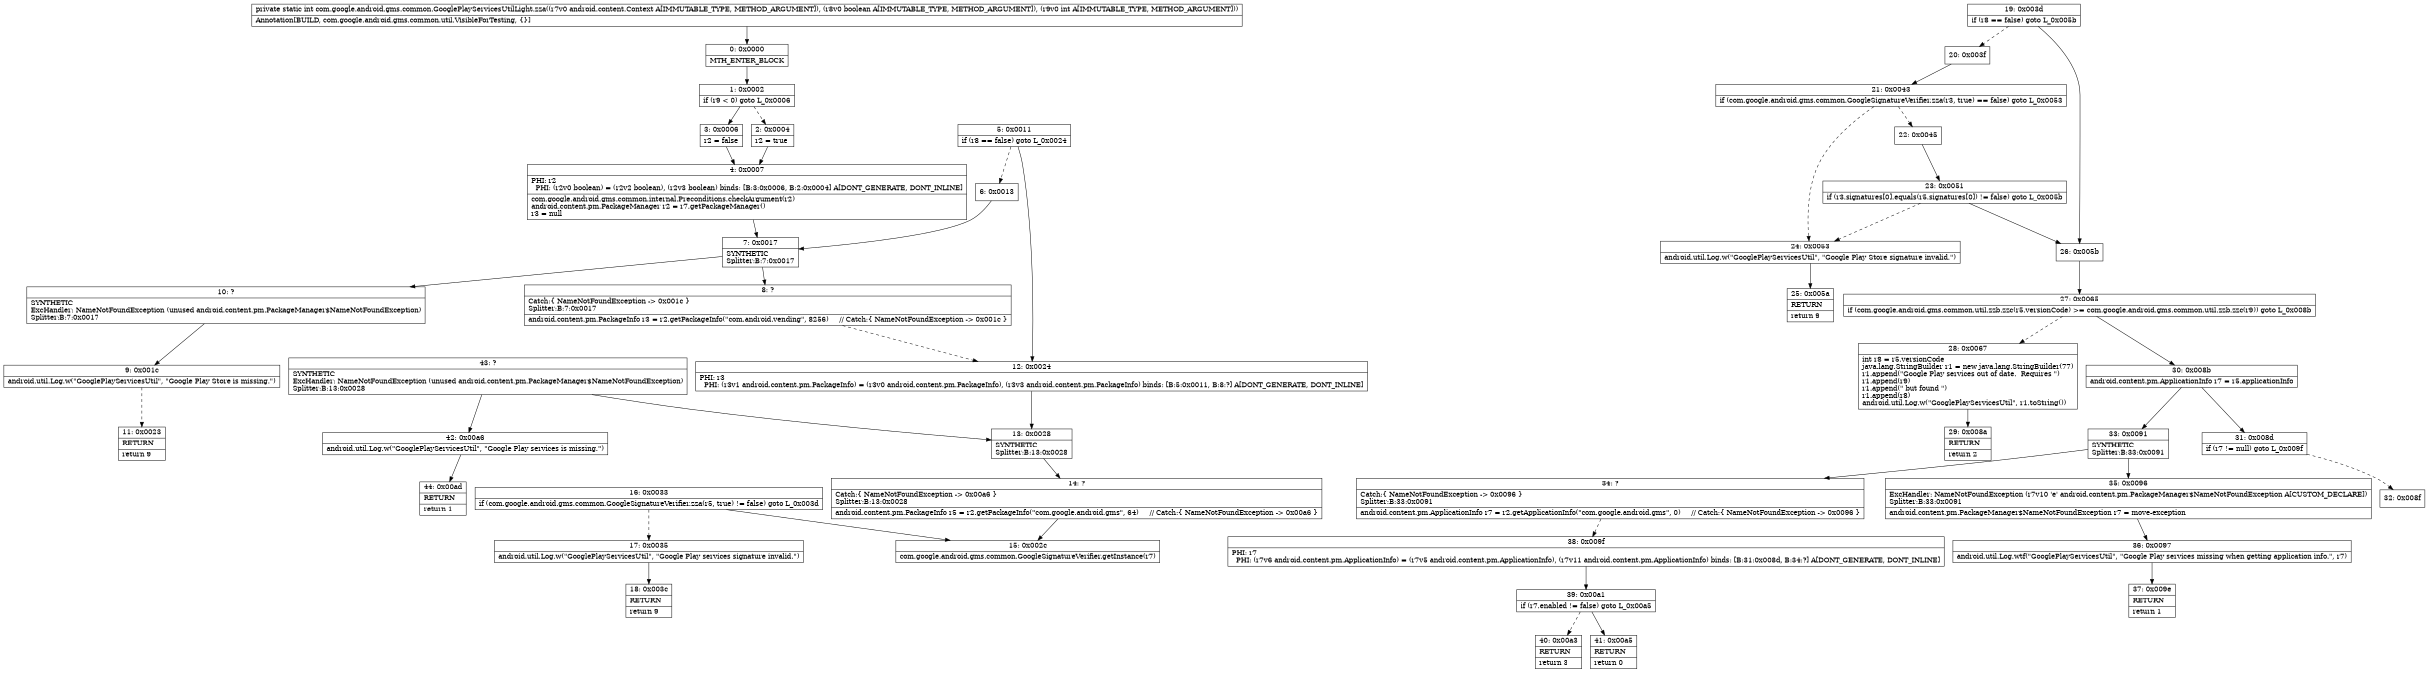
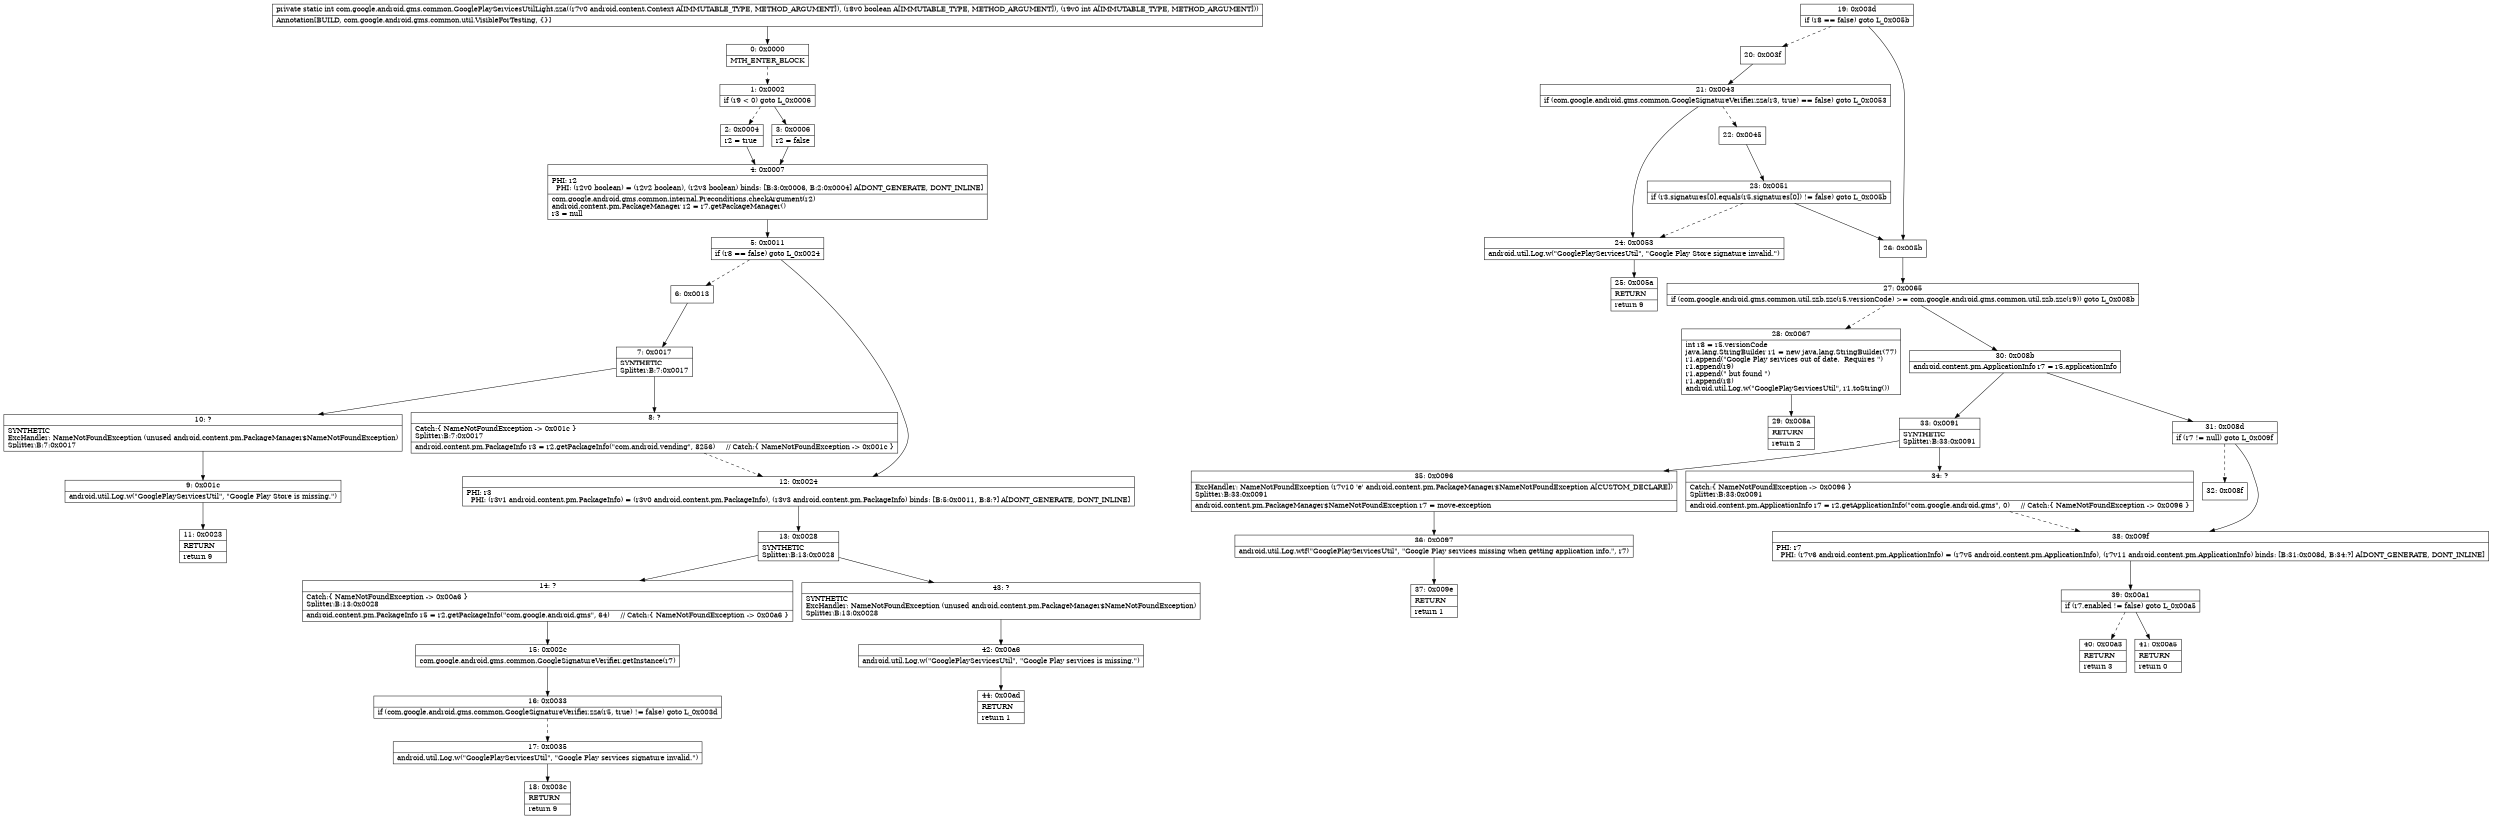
(747, 73) -> (768, 73)
(1820, 161) -> (1646, 160)
(755, 226) -> (768, 226)
(142, 405) -> (203, 513)
(789, 421) -> (884, 569)
none -> (2258, 497)
(836, 525) -> (548, 679)
